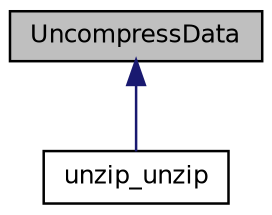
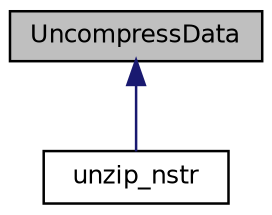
(136, 177) -> (136, 177)
